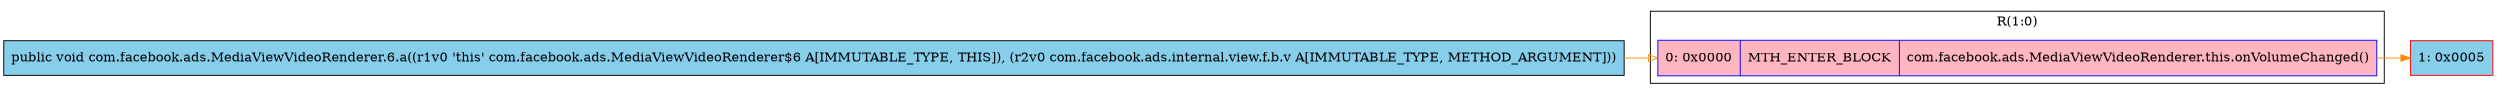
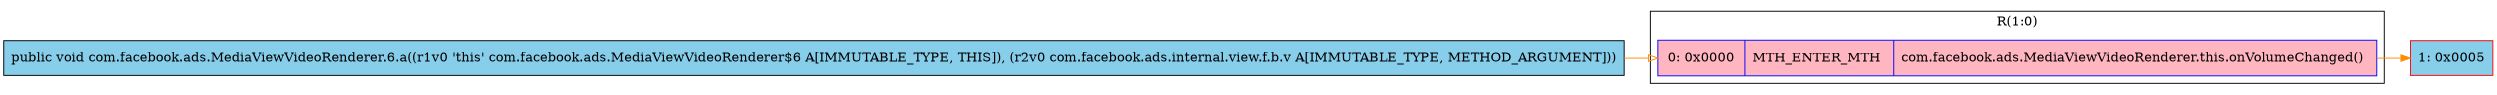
(1820, 58) -> (1817, 58)
